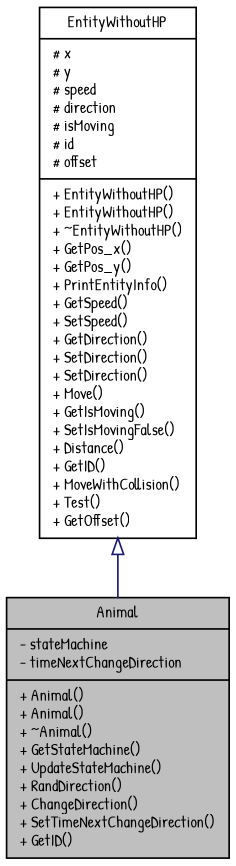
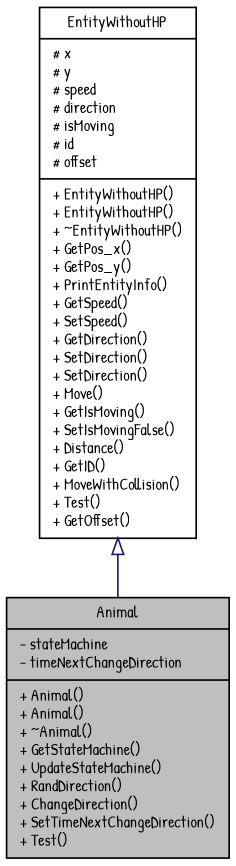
(47, 841) -> (45, 841)
